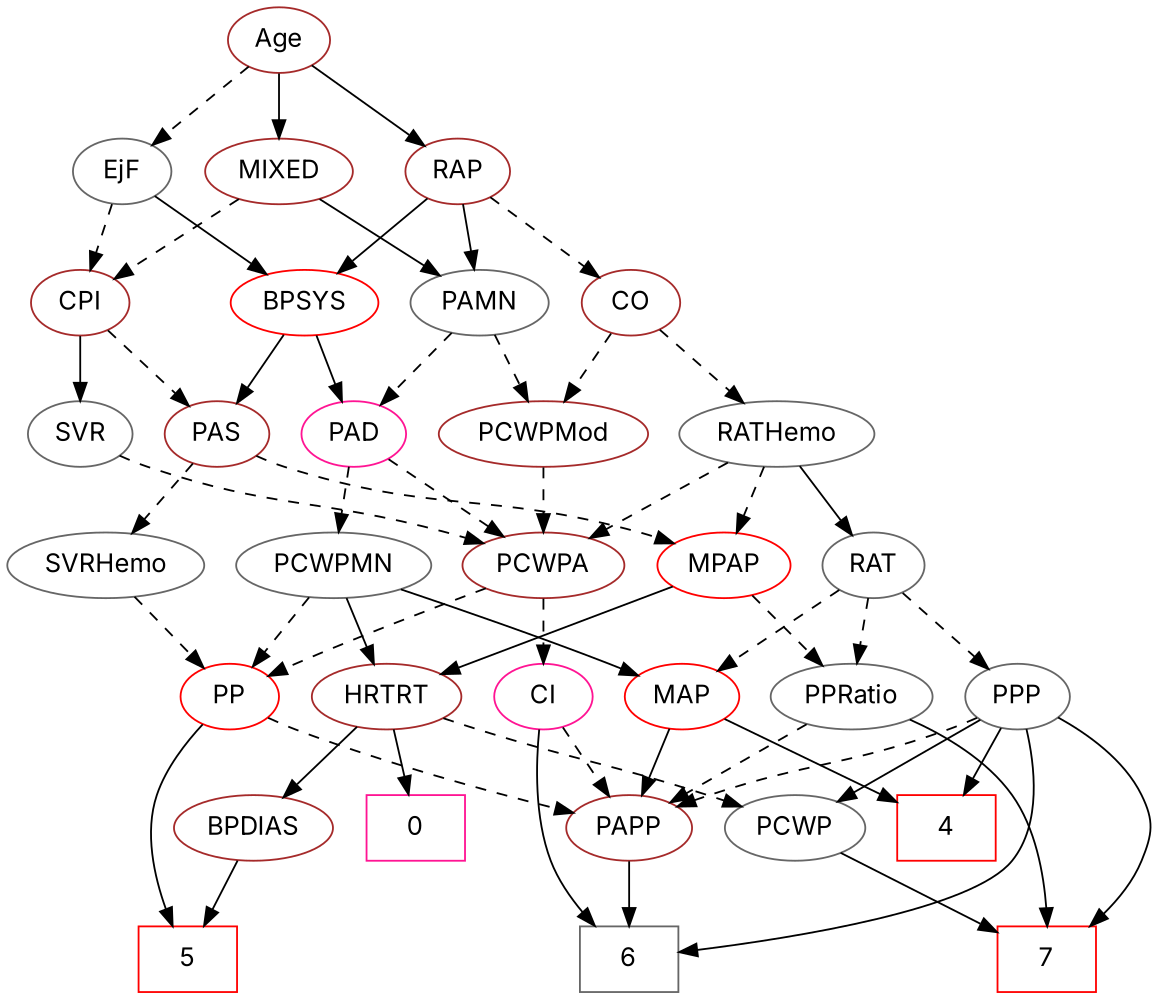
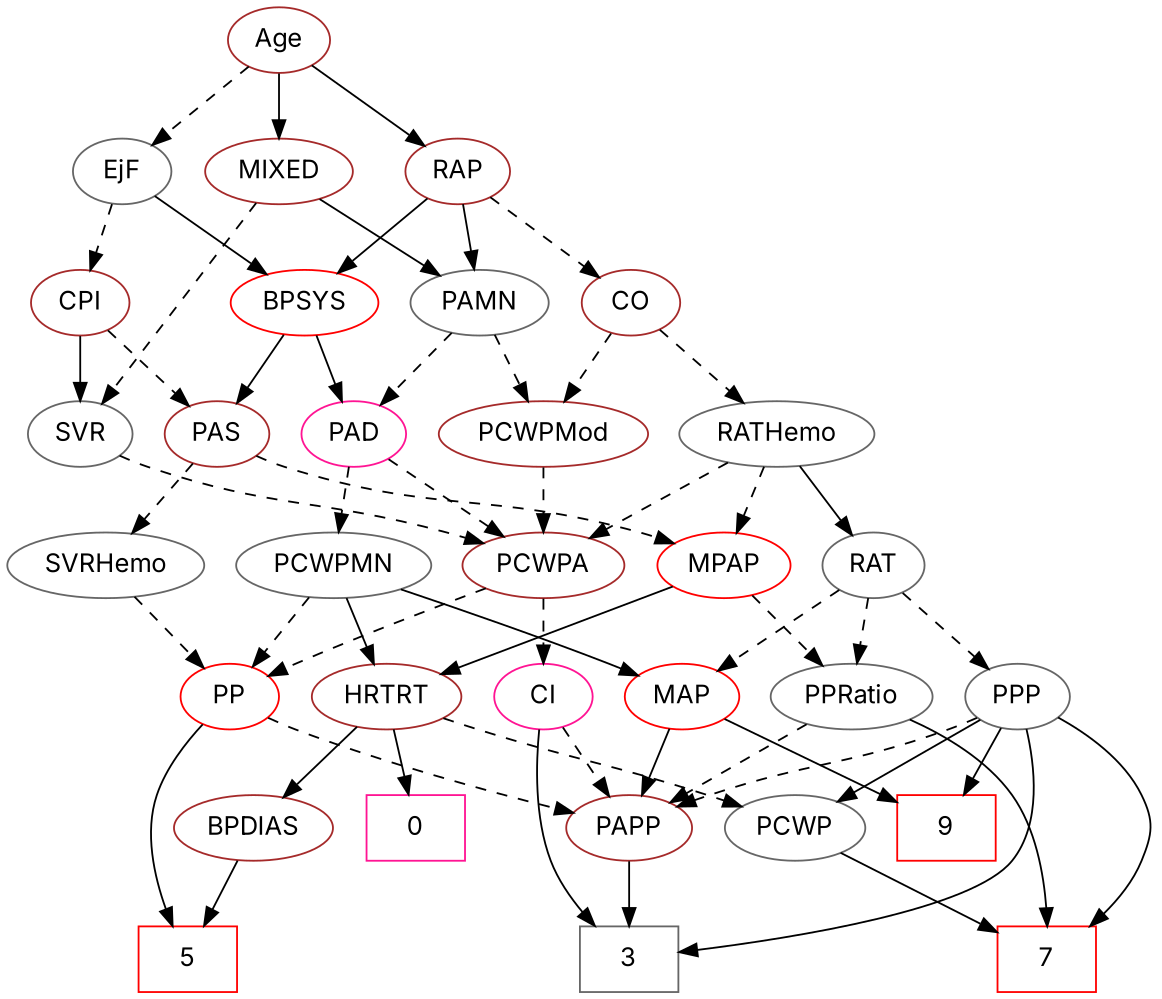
(184, 234) -> (185, 296)
(946, 828) -> (946, 828)
(629, 959) -> (629, 959)
